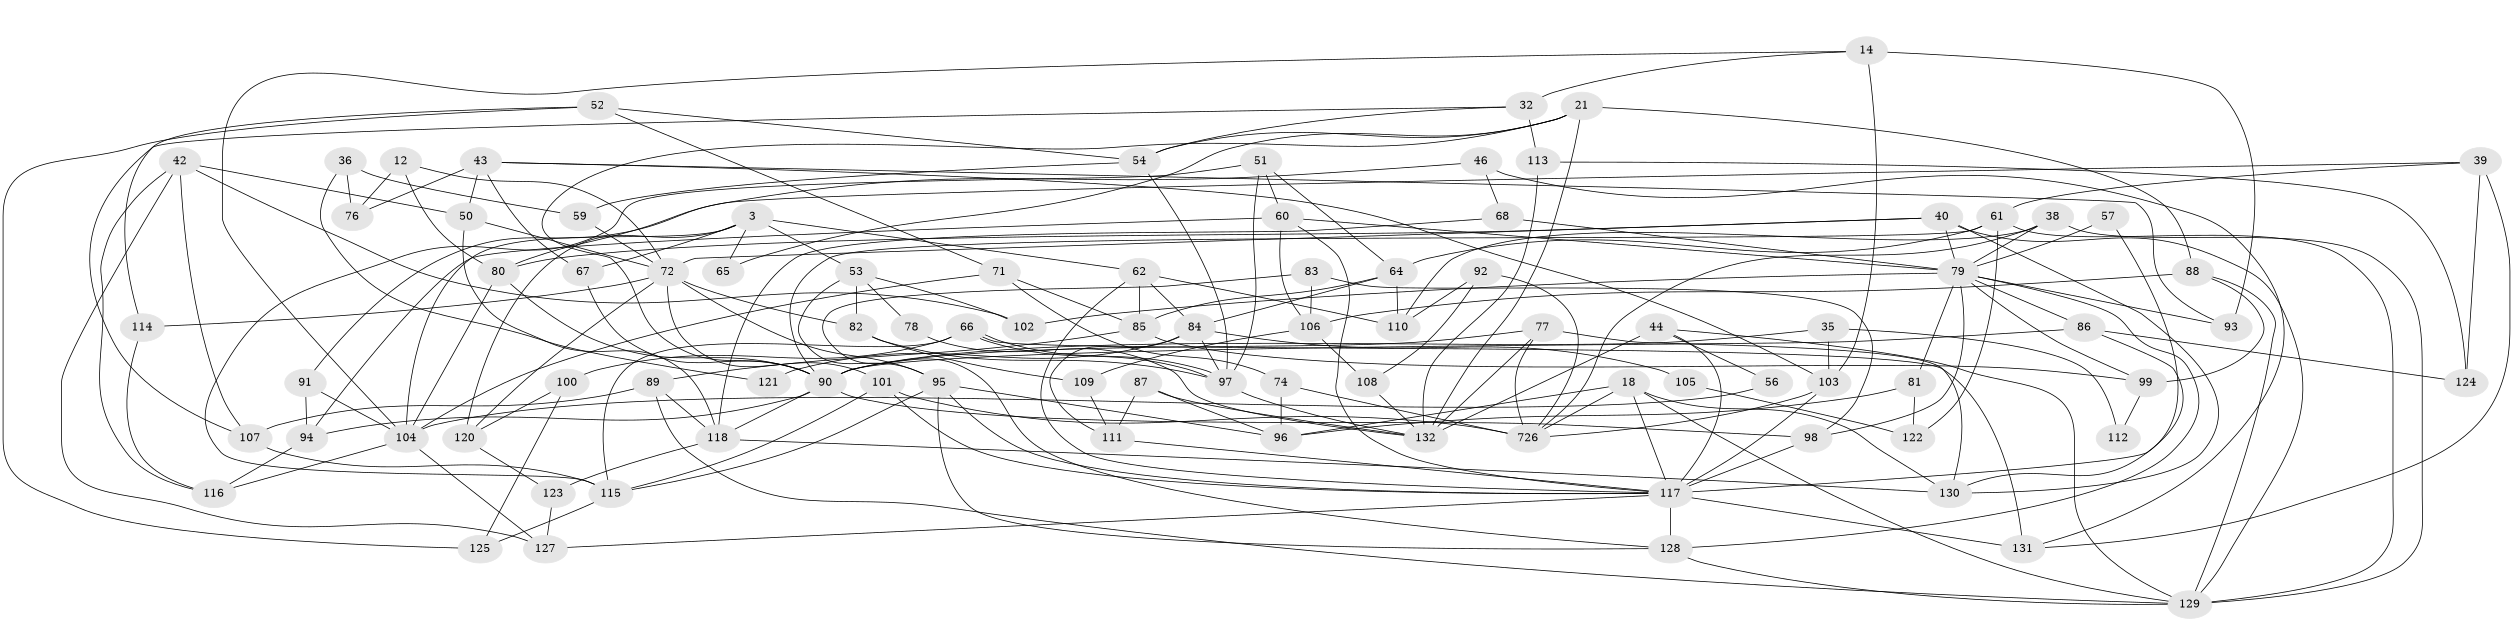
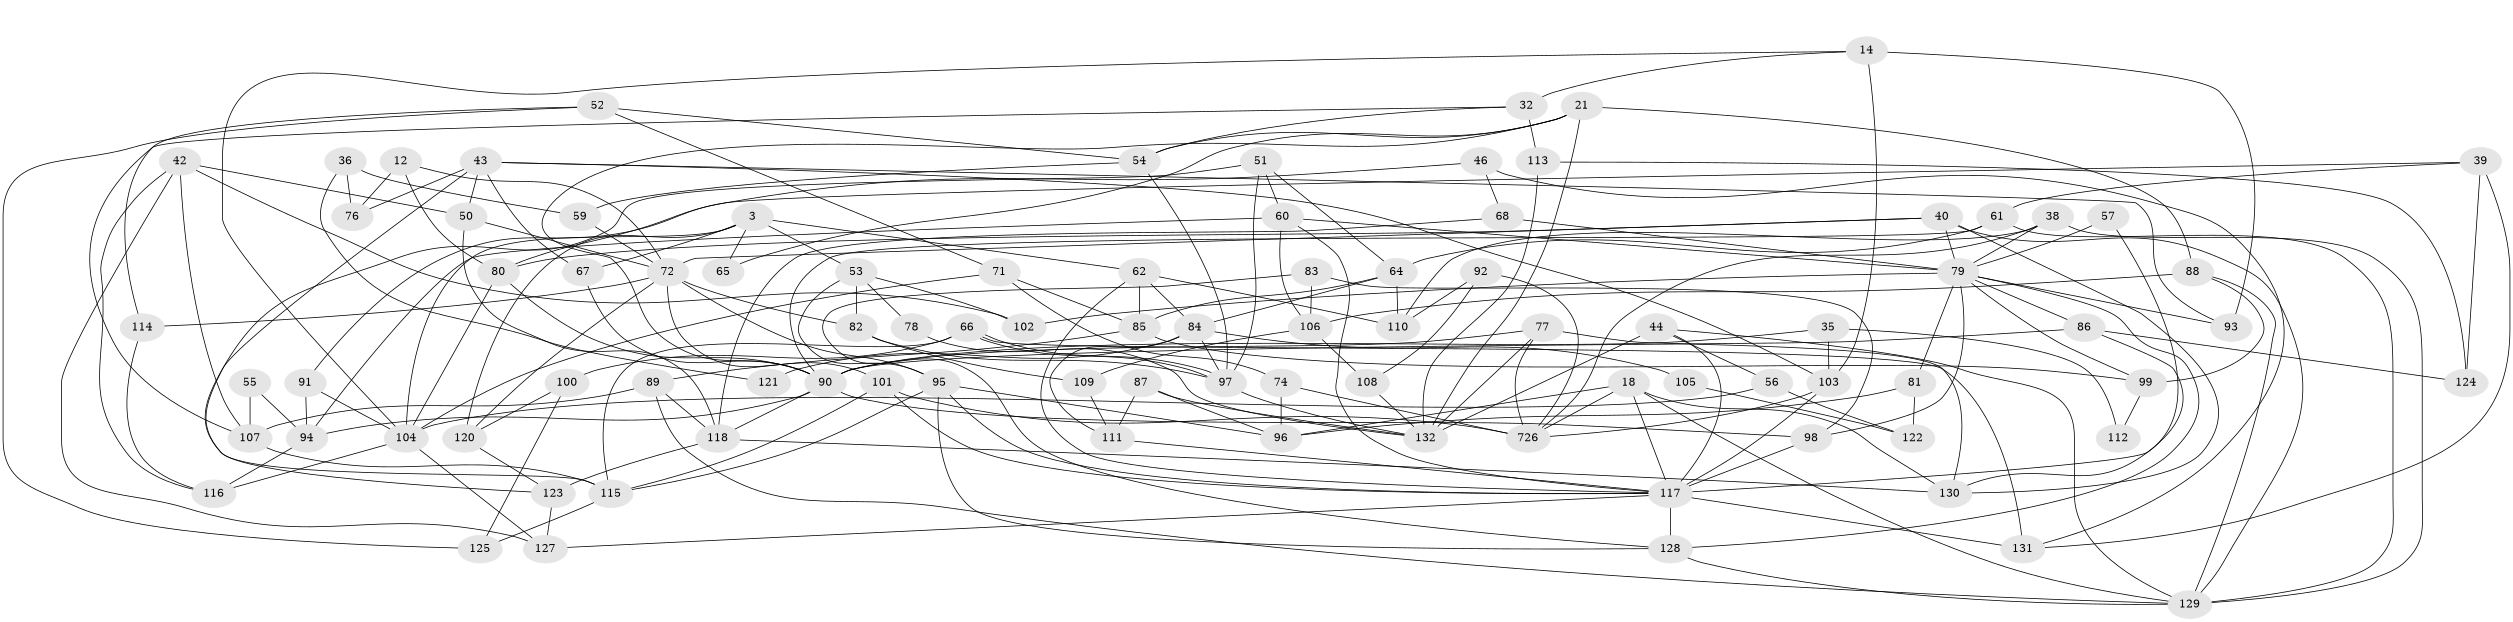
(1987, 328) -> (1838, 412)
none -> (254, 337)
none -> (250, 383)
